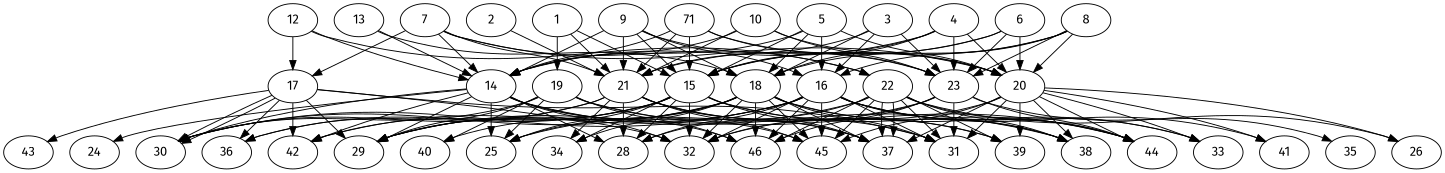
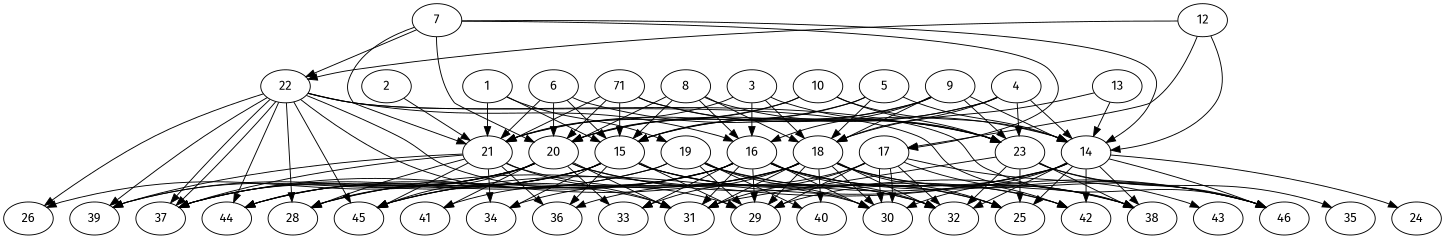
(822, 49) -> (601, 115)
(1048, 119) -> (1082, 183)
